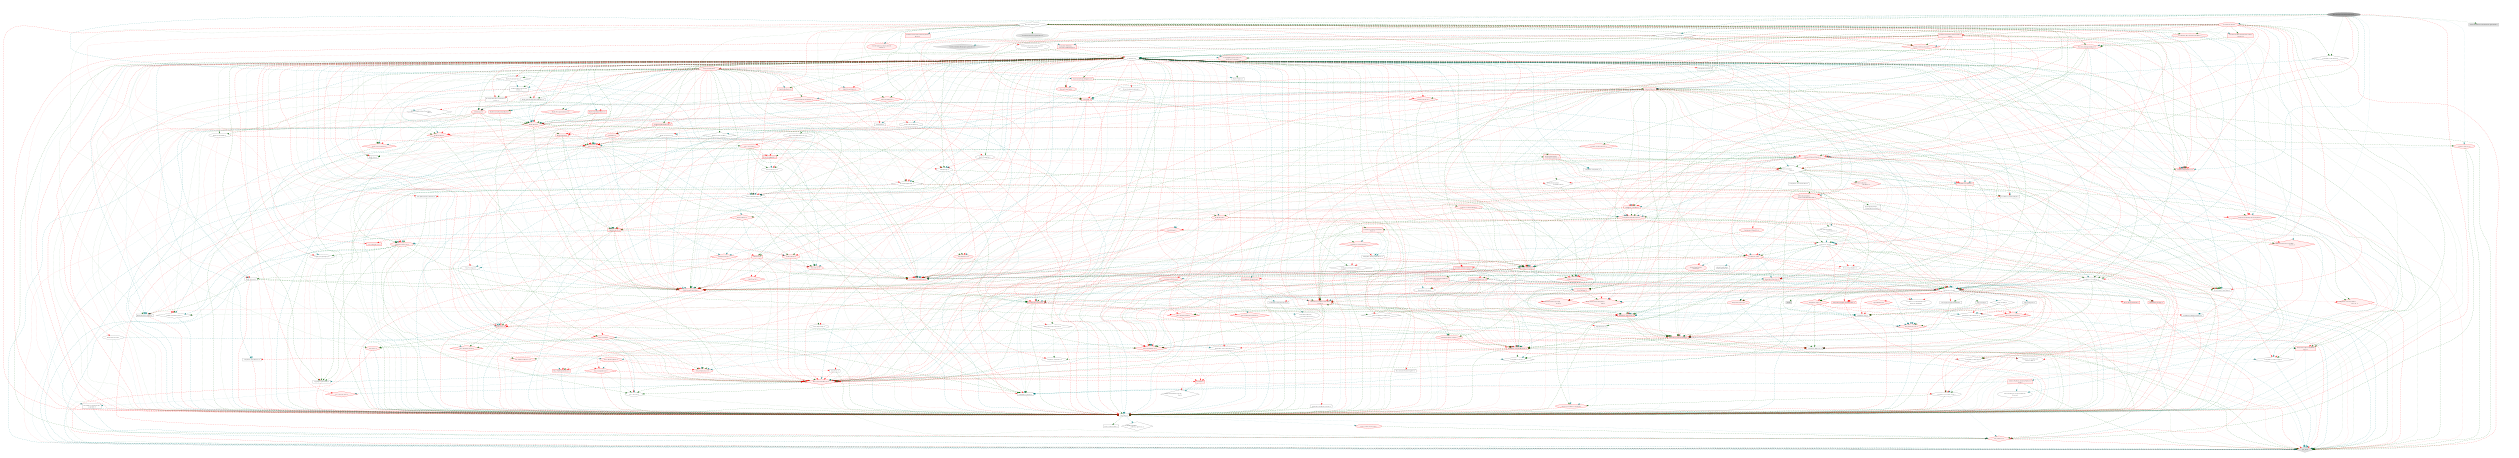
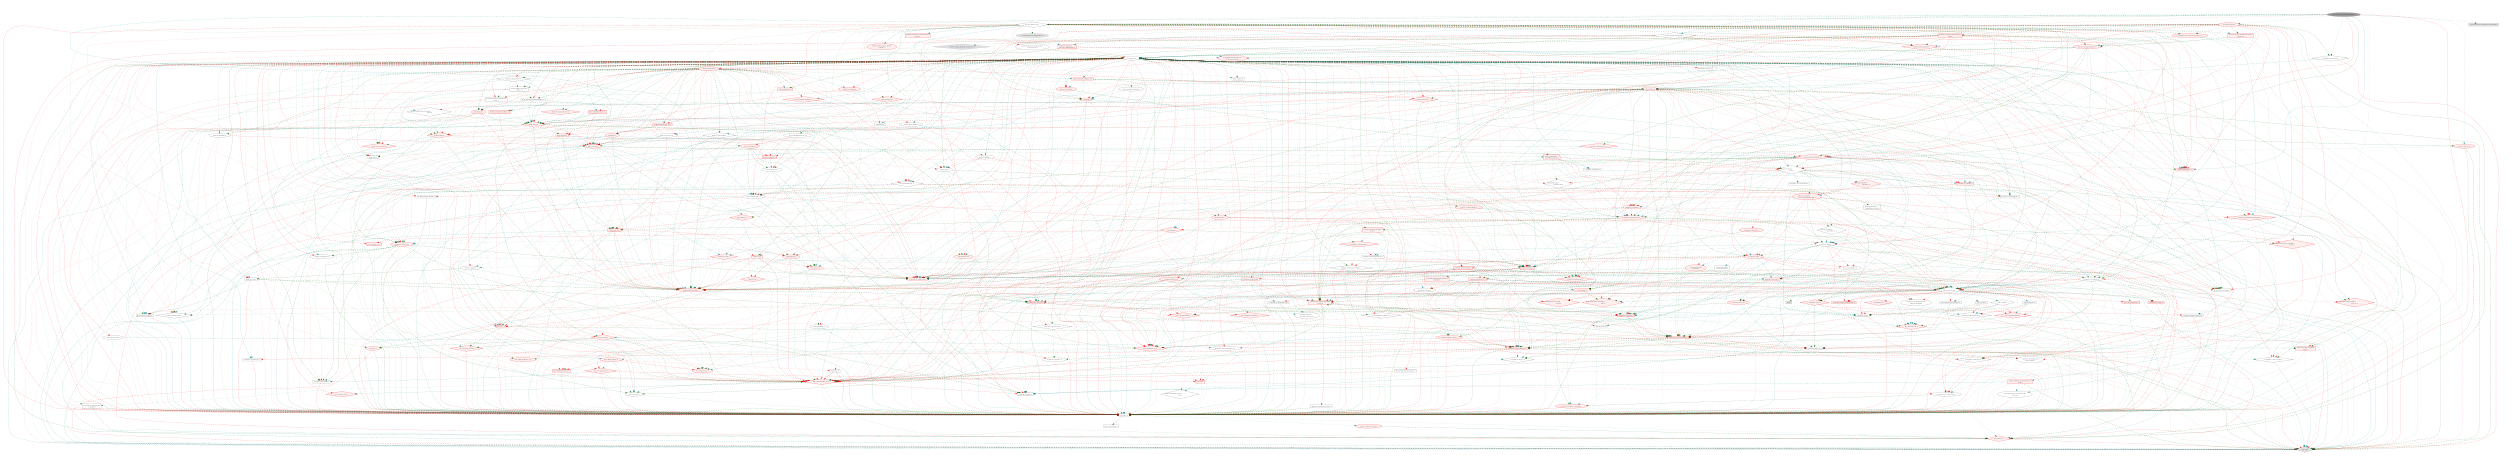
(2416, 178) -> (2472, 331)
(1137, 426) -> none
